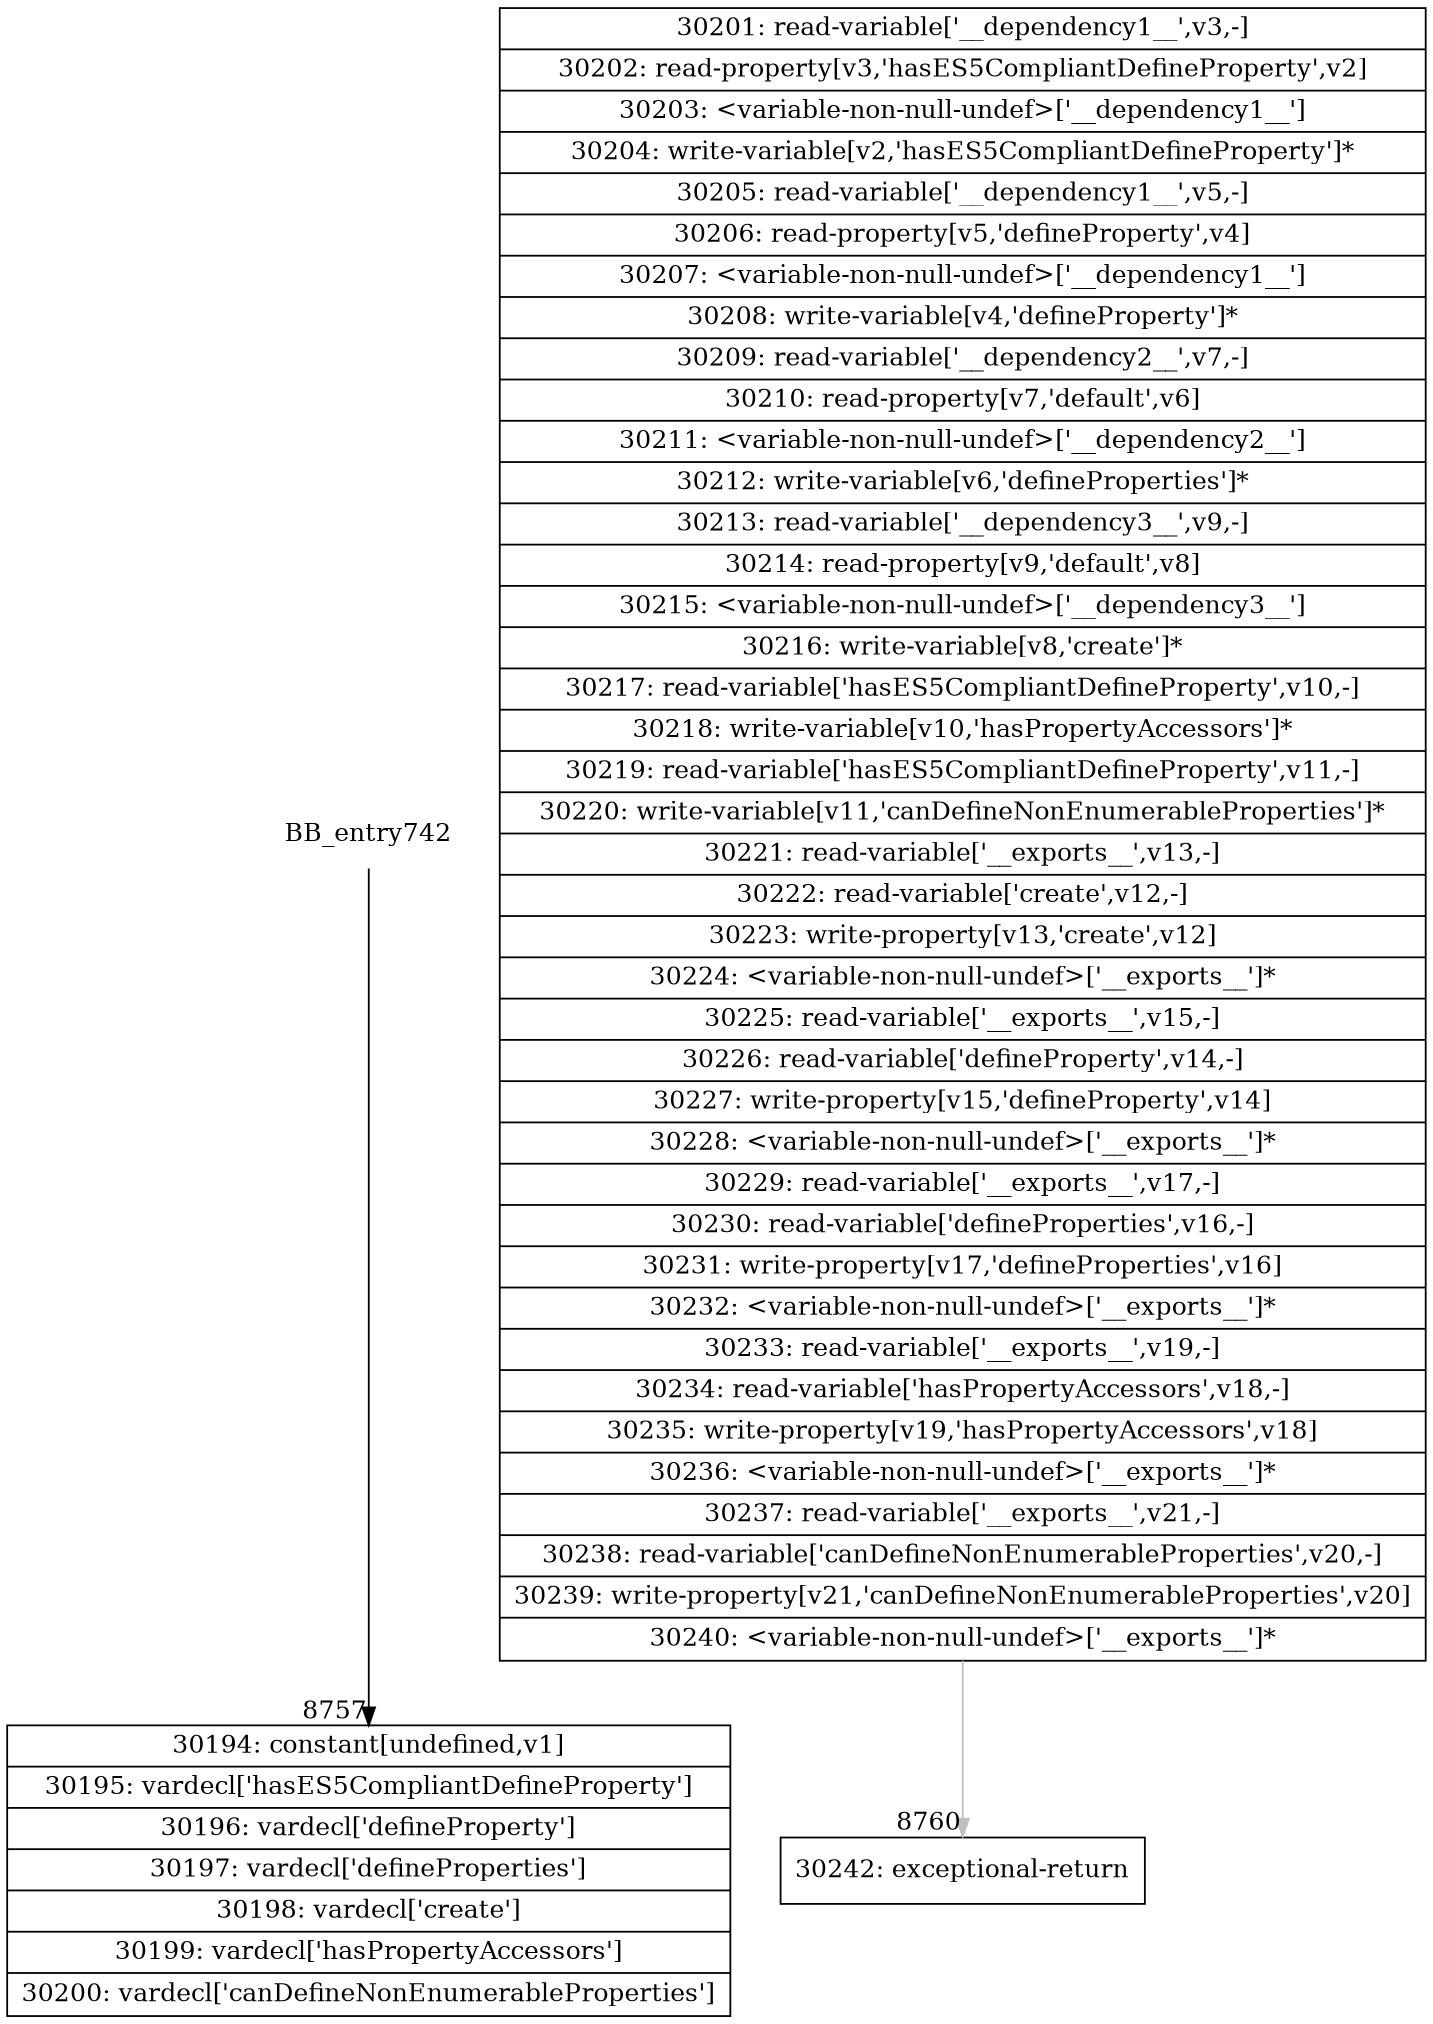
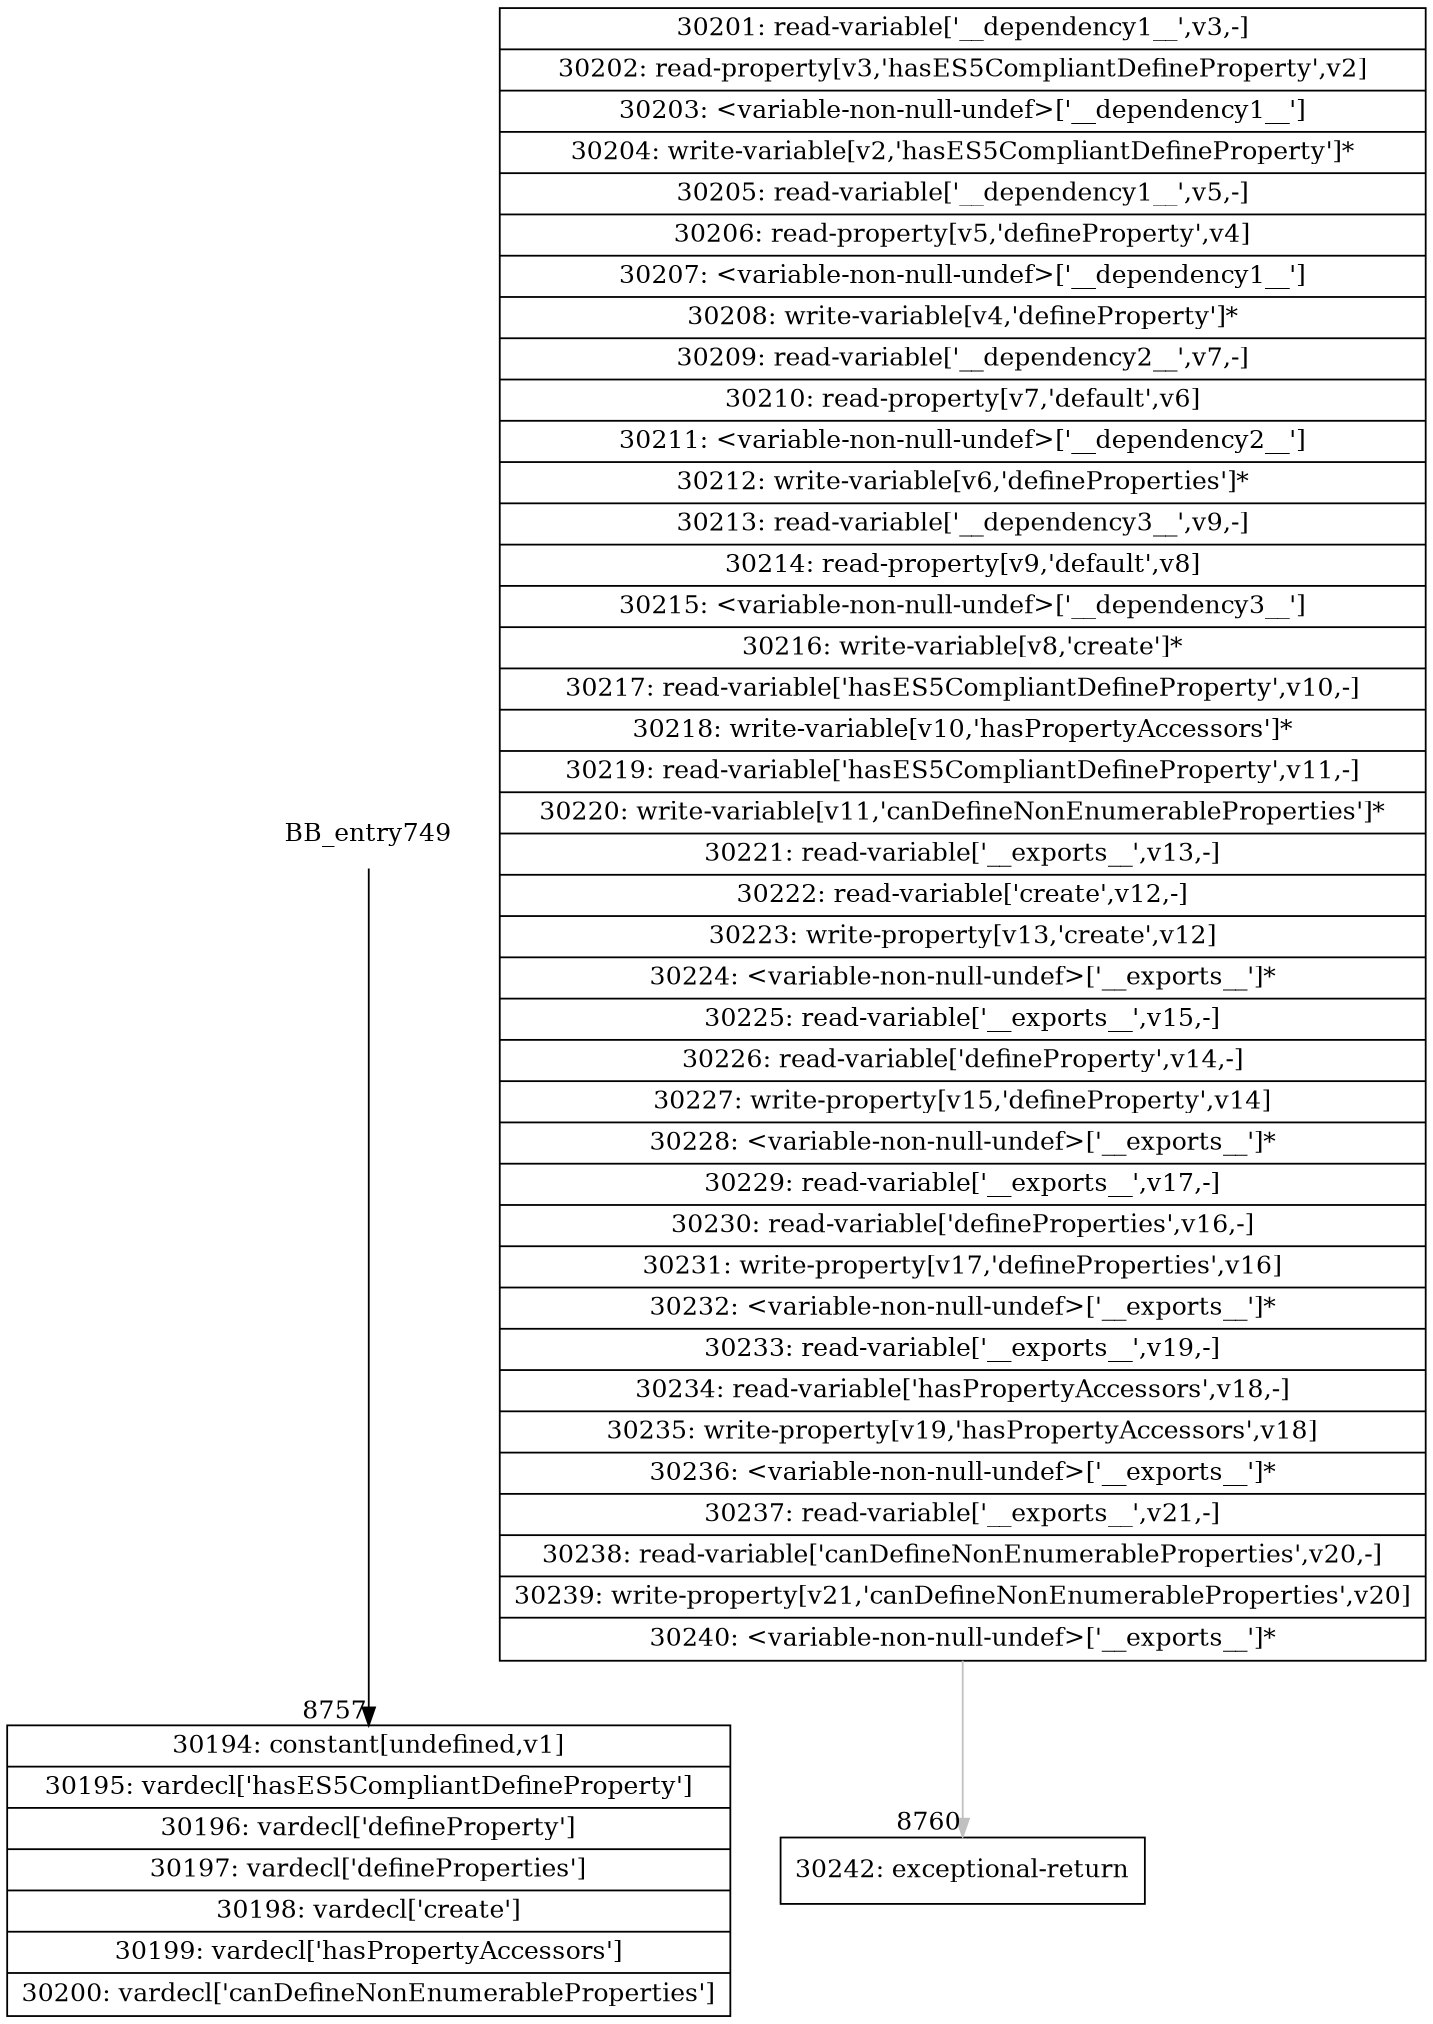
(369, 834) -> (369, 834)
